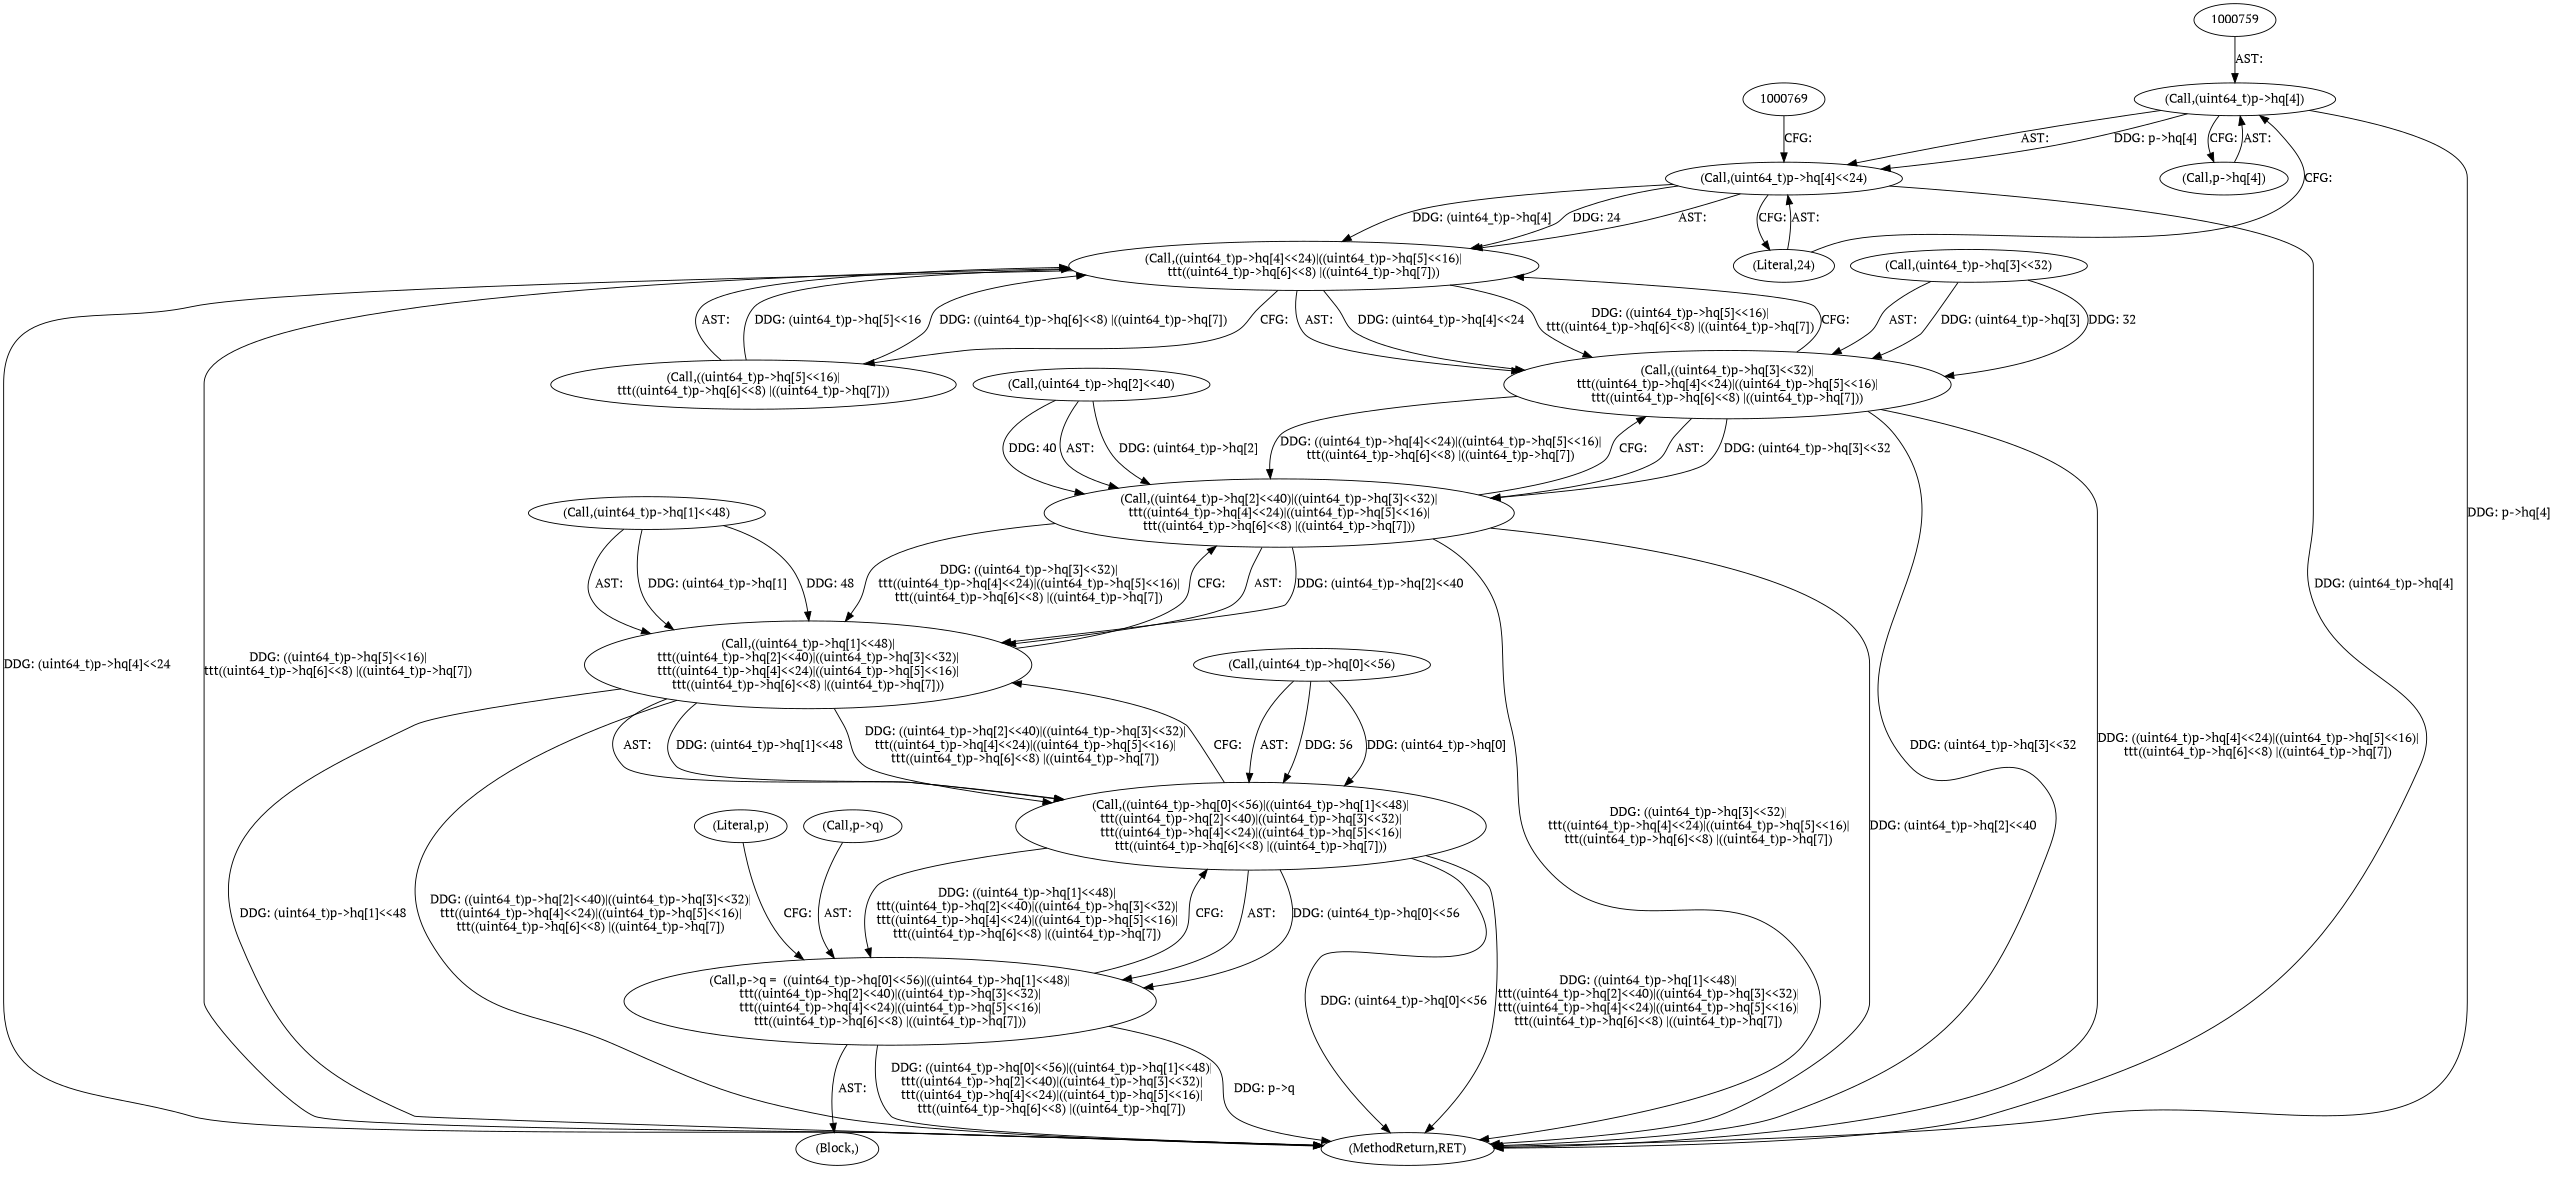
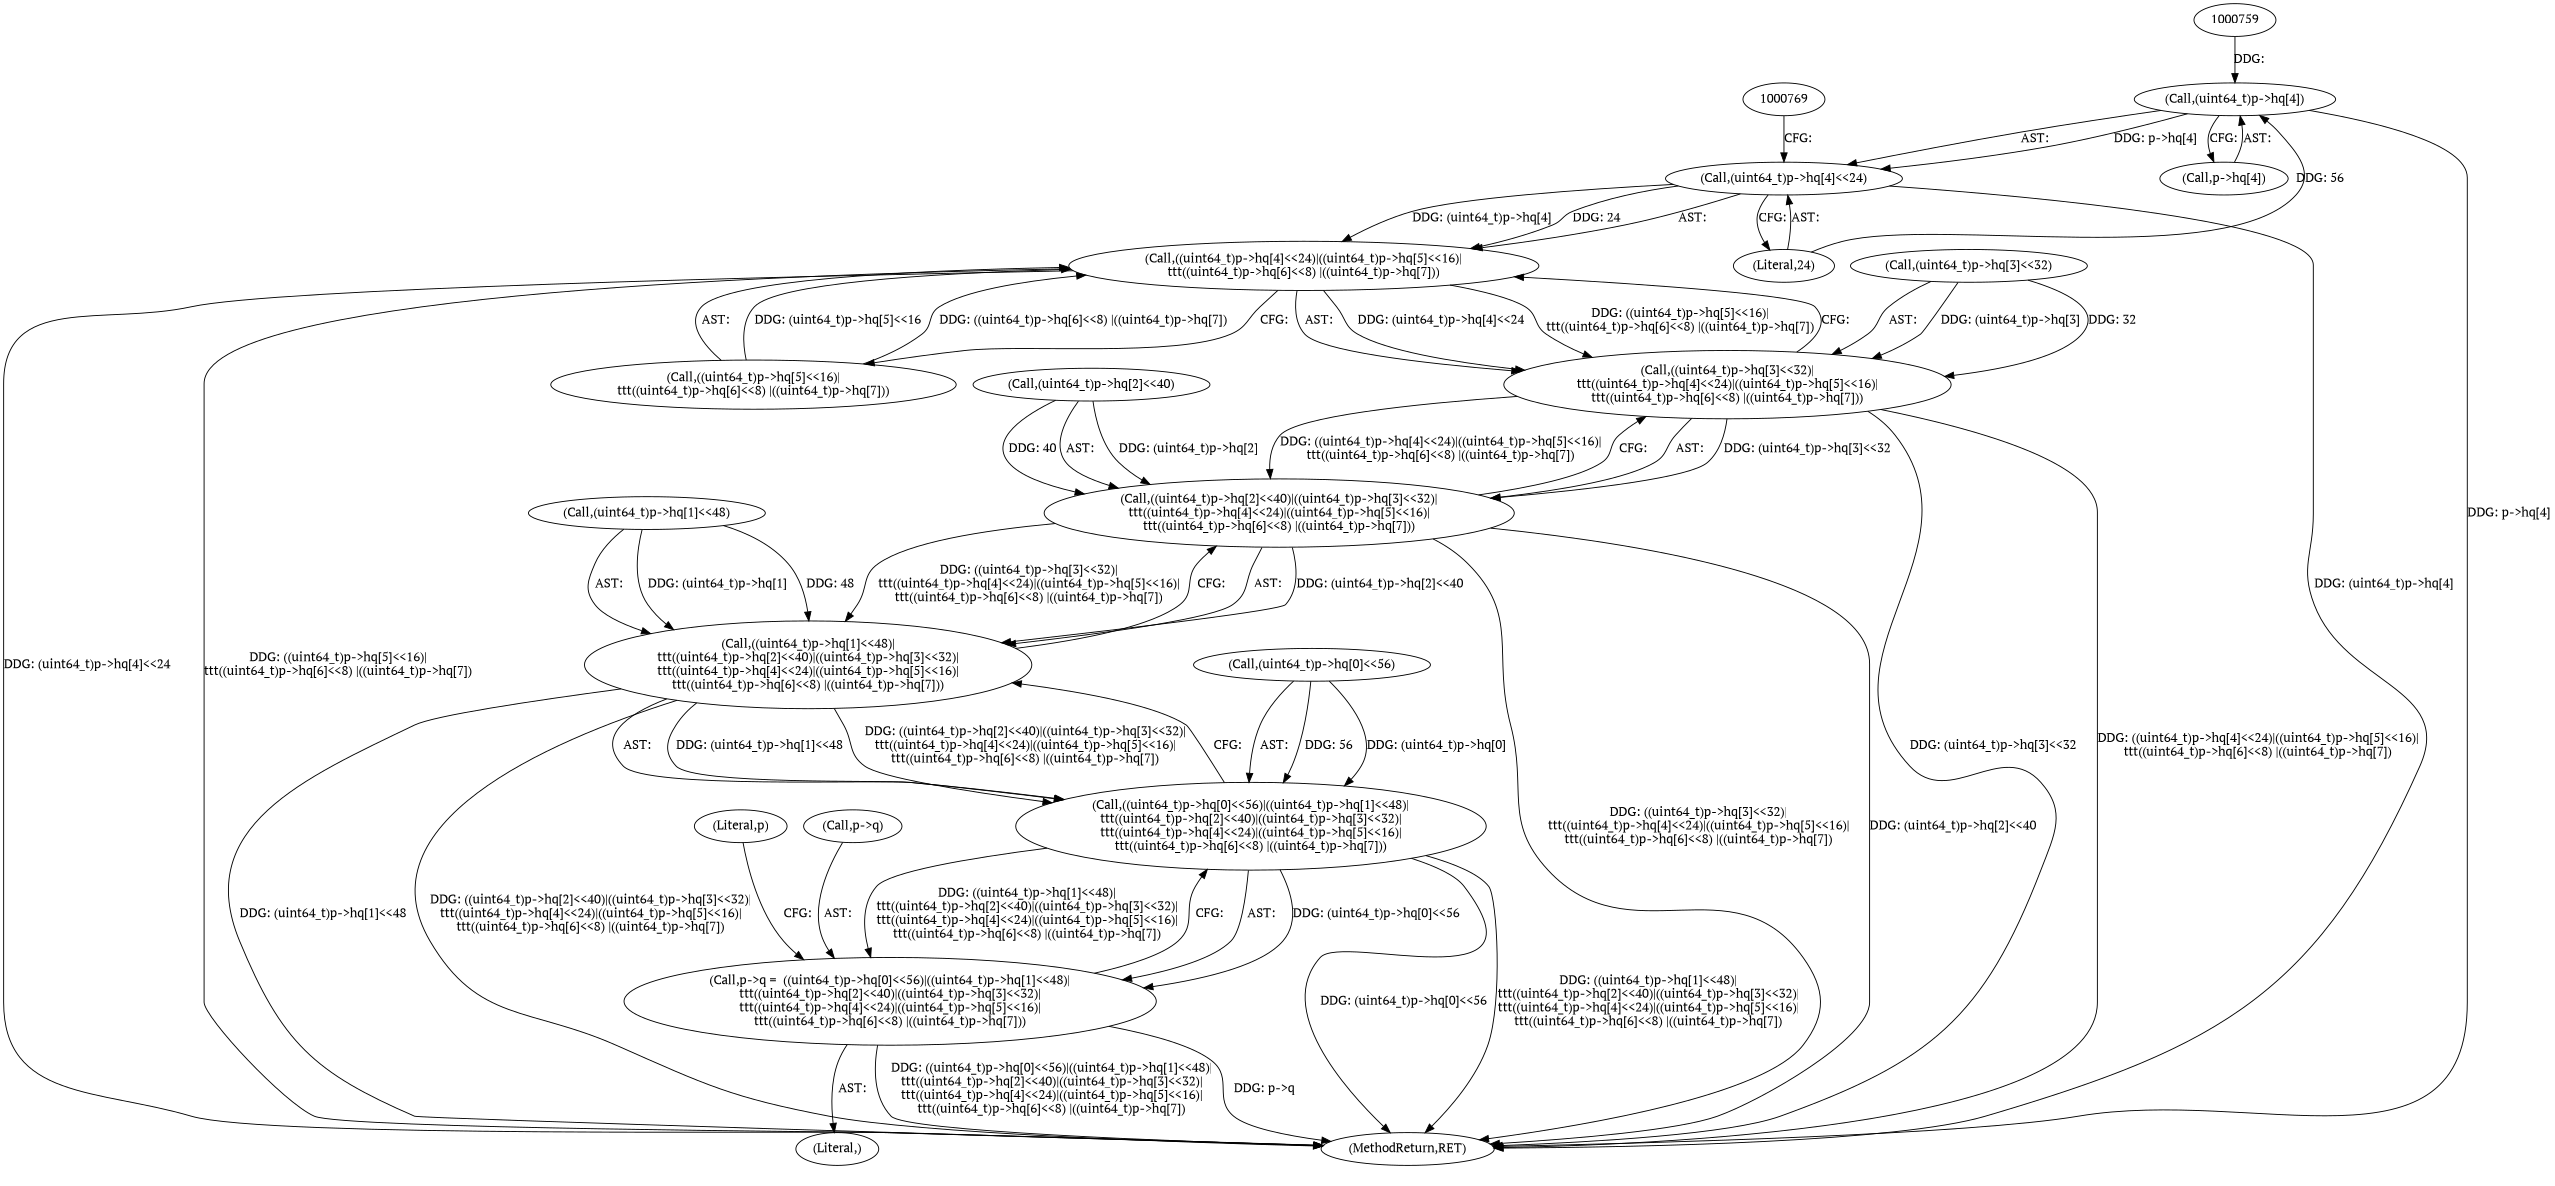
(2251, 60) -> (2251, 60)
(2320, 179) -> (2320, 179)
(837, 1149) -> (837, 1149)
